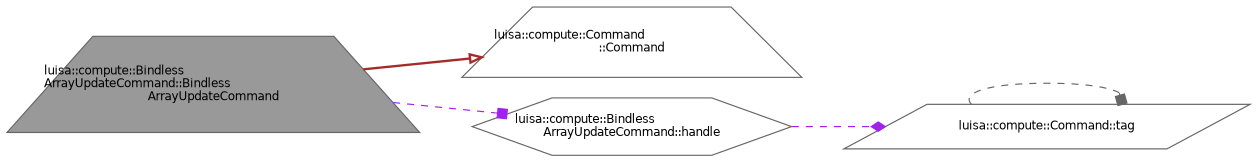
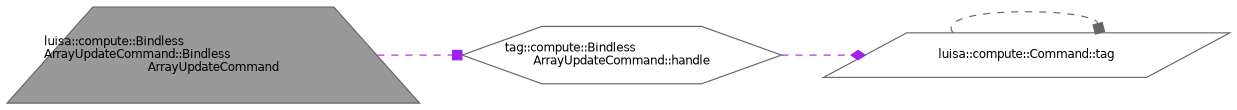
(632, 42) -> none
(632, 127) -> (622, 55)
